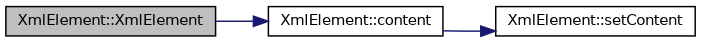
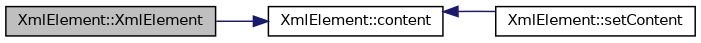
(462, 31) -> (477, 11)
